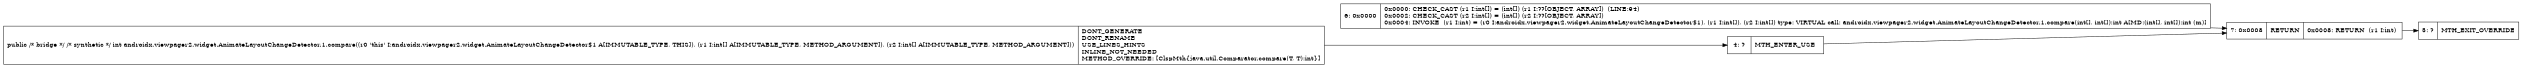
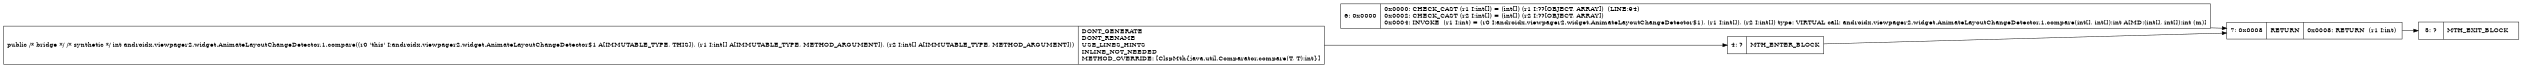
(2478, 30) -> (2478, 30)
(1785, 45) -> (1785, 45)
